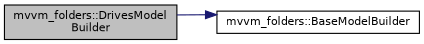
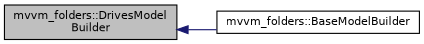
(191, 15) -> (202, 30)
